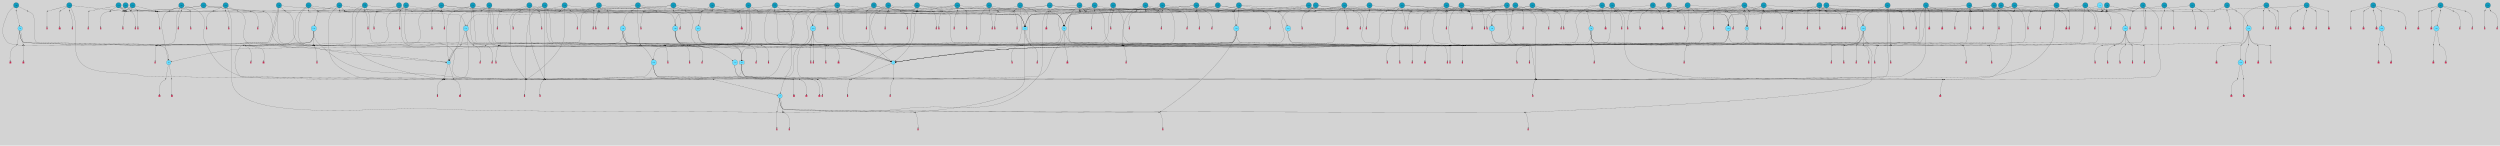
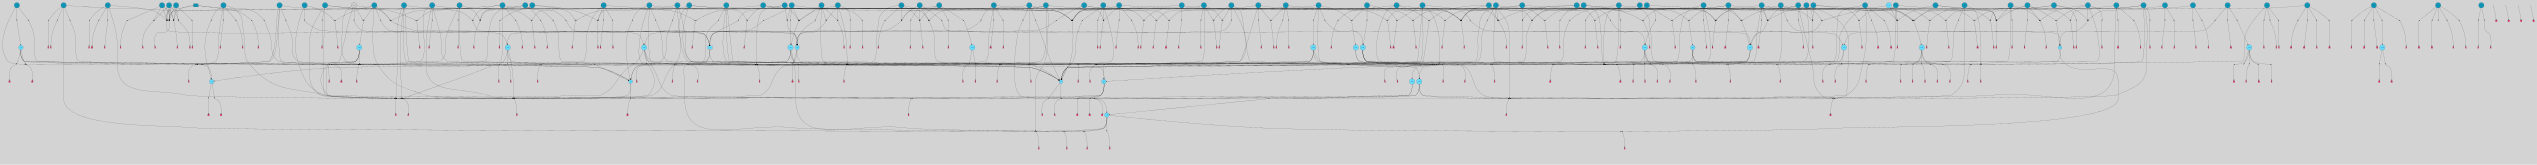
(204, 5) -> (196, 5)
(309, 5) -> (354, 5)
none -> (1640, 5)
(2436, 28) -> none
(742, 63) -> (1104, 82)
(2241, 63) -> none
